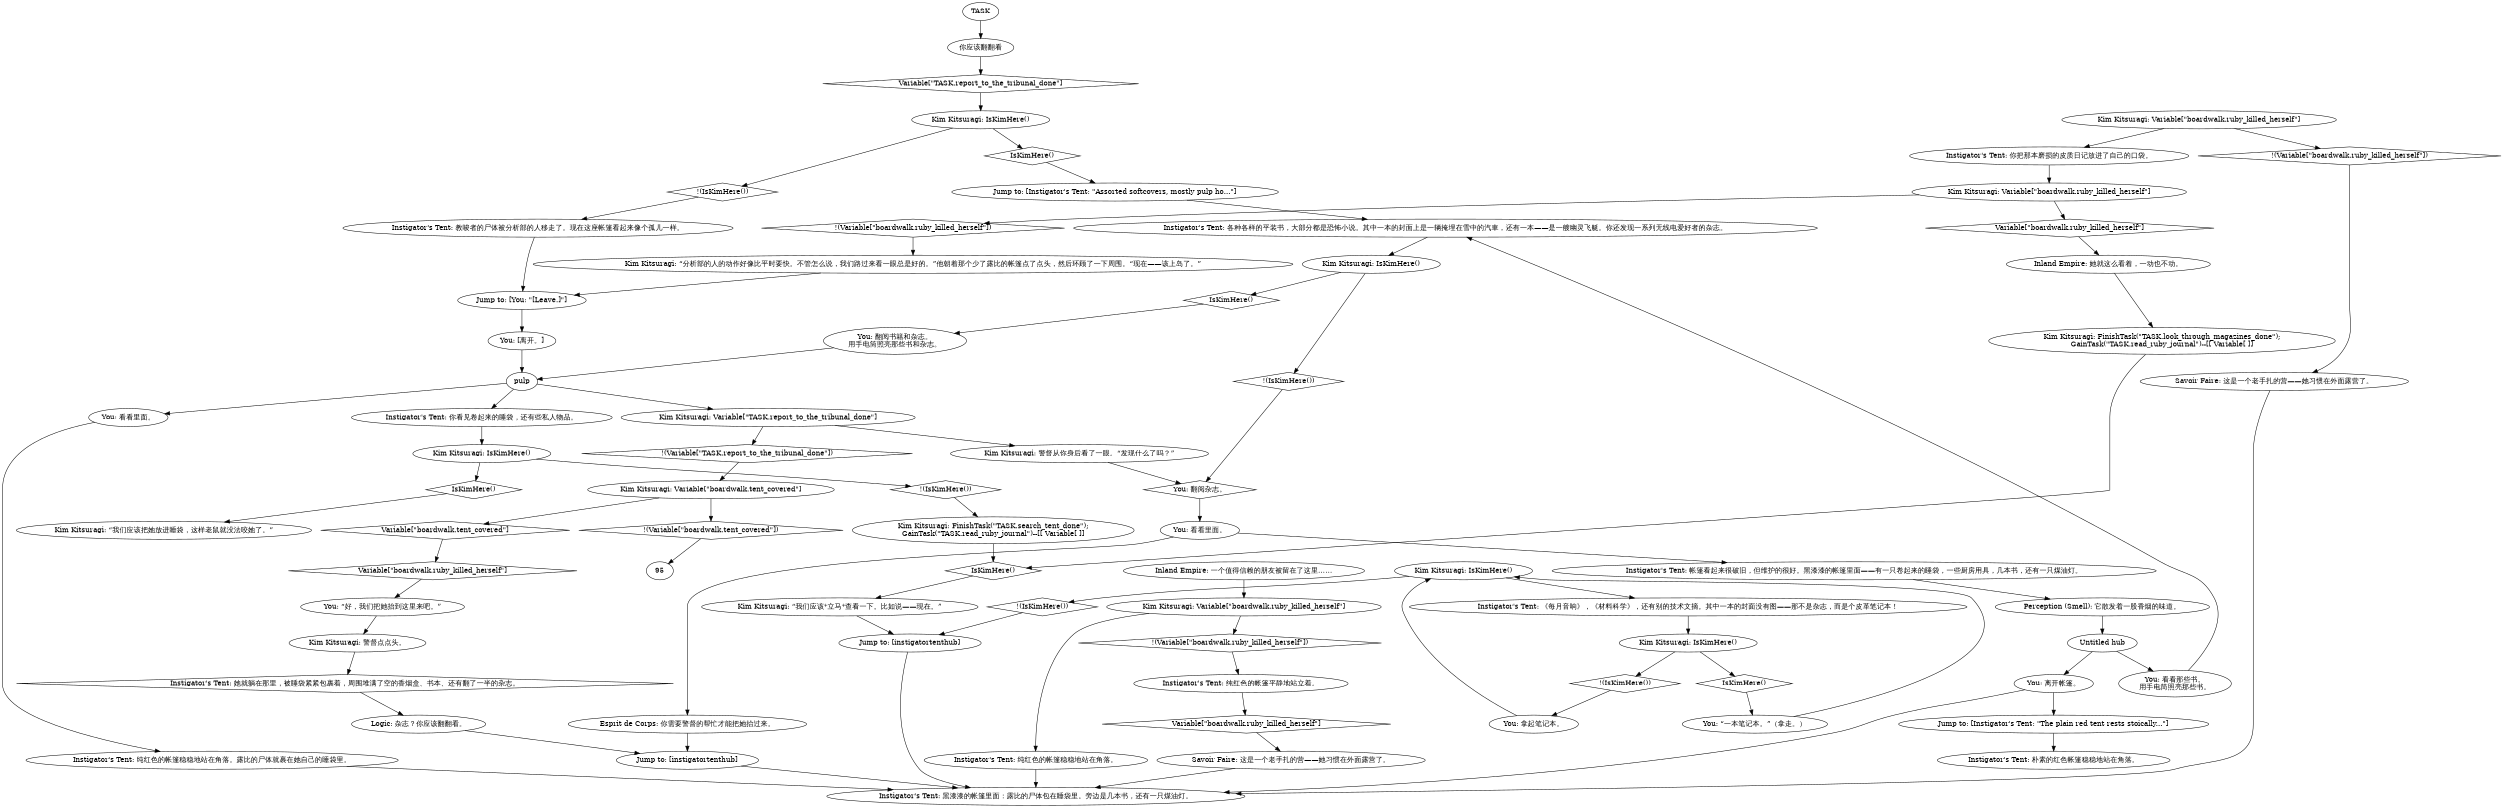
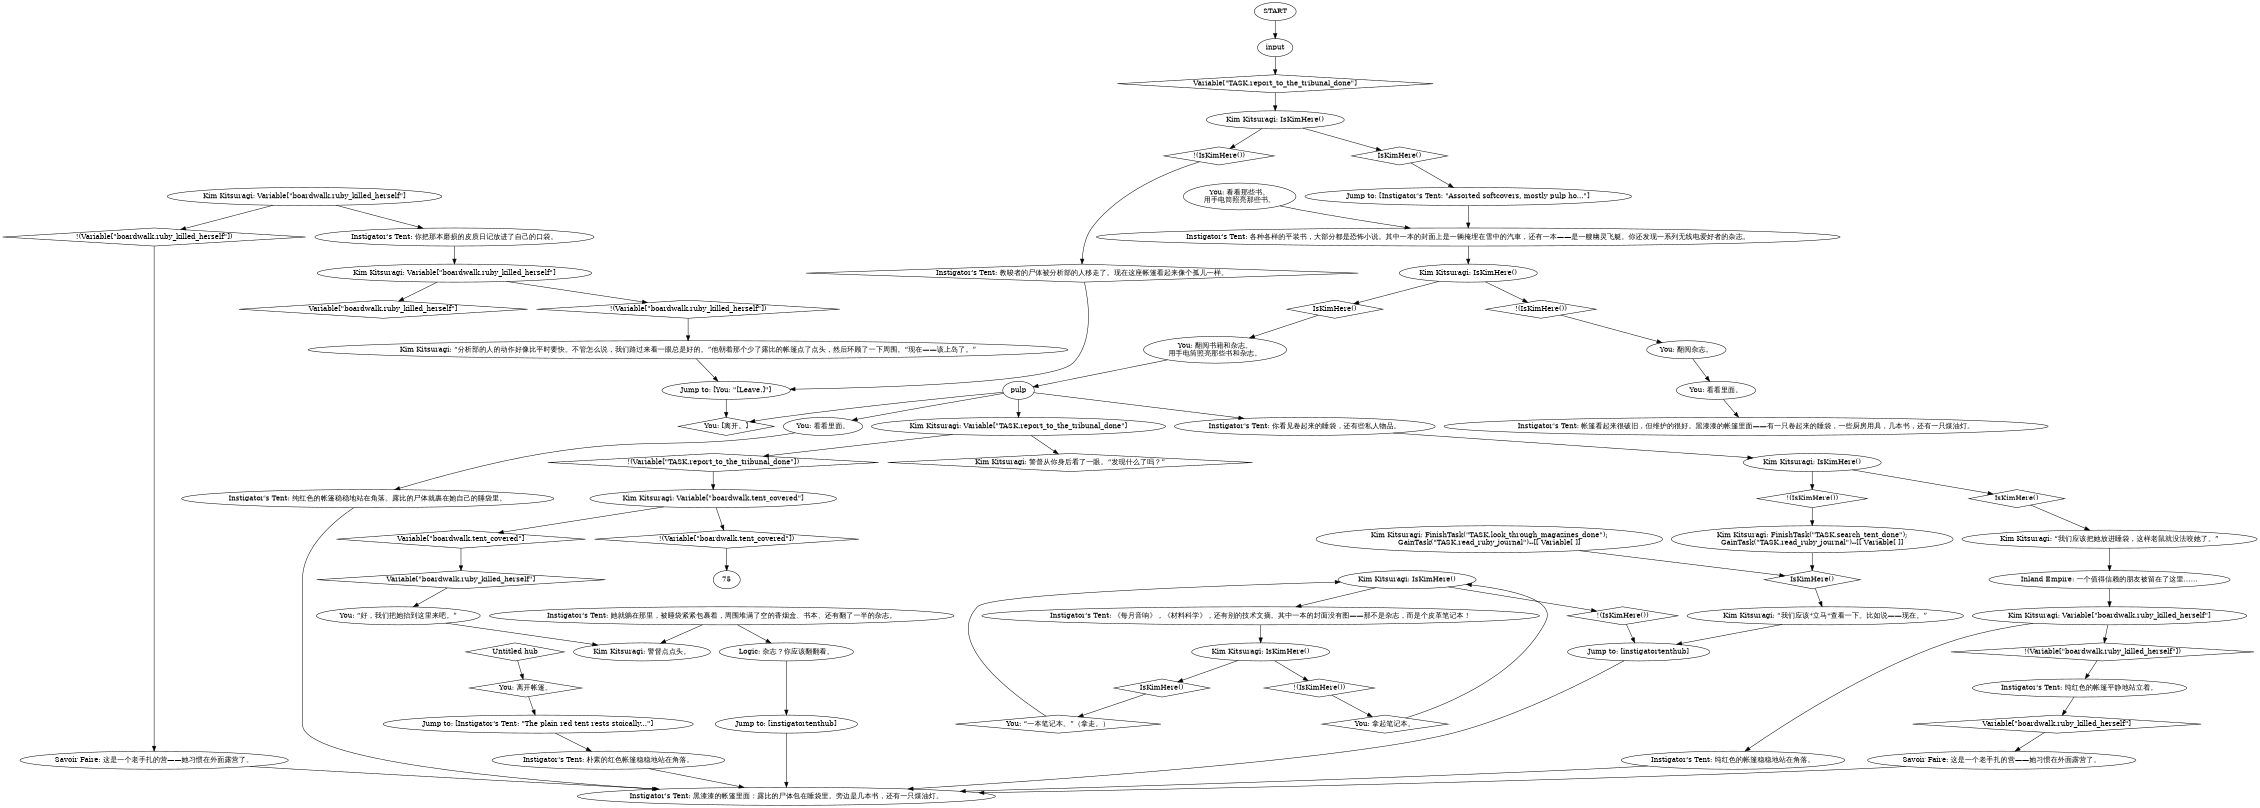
(981, 12) -> (1275, 12)
(981, 48) -> (1275, 48)
(538, 228) -> (1082, 273)
(2108, 264) -> none
(522, 341) -> (726, 426)
(522, 359) -> (879, 405)
(1079, 454) -> (1070, 463)
(1142, 472) -> none
(1200, 490) -> (1686, 350)
none -> (2110, 557)
(660, 571) -> (727, 580)
(2102, 607) -> none
(2102, 643) -> (515, 652)
(2133, 660) -> none
(352, 661) -> (684, 633)
(345, 684) -> (722, 616)
(2054, 684) -> (526, 688)
(687, 724) -> none
(1534, 724) -> (1385, 724)
(1755, 724) -> (1058, 724)
(1630, 763) -> (694, 778)
